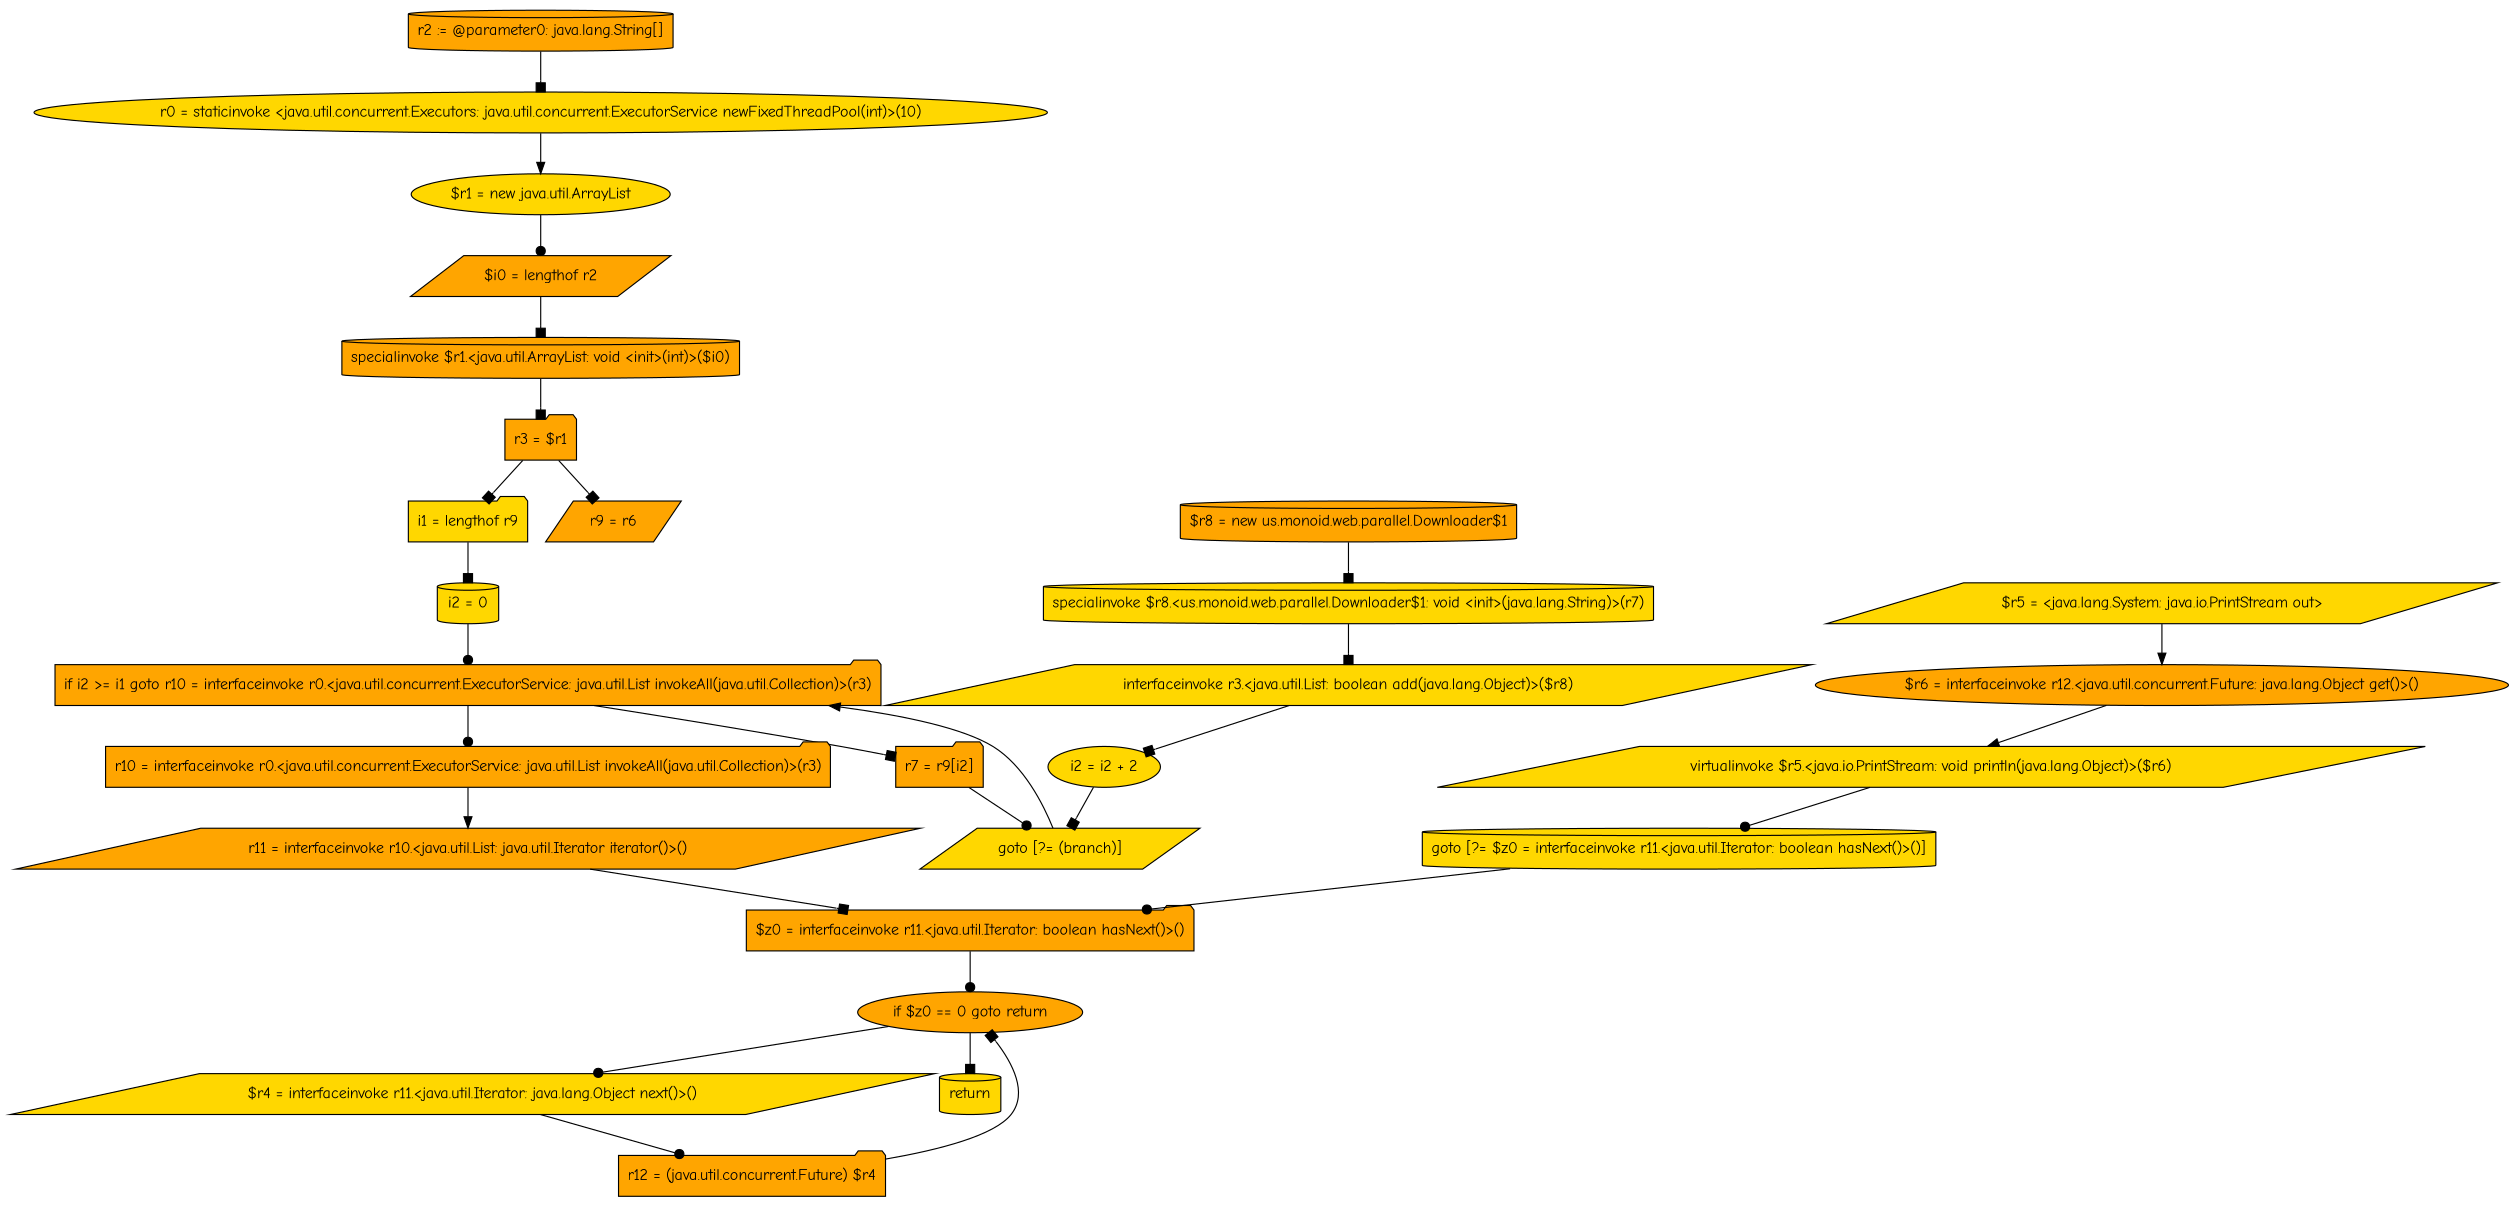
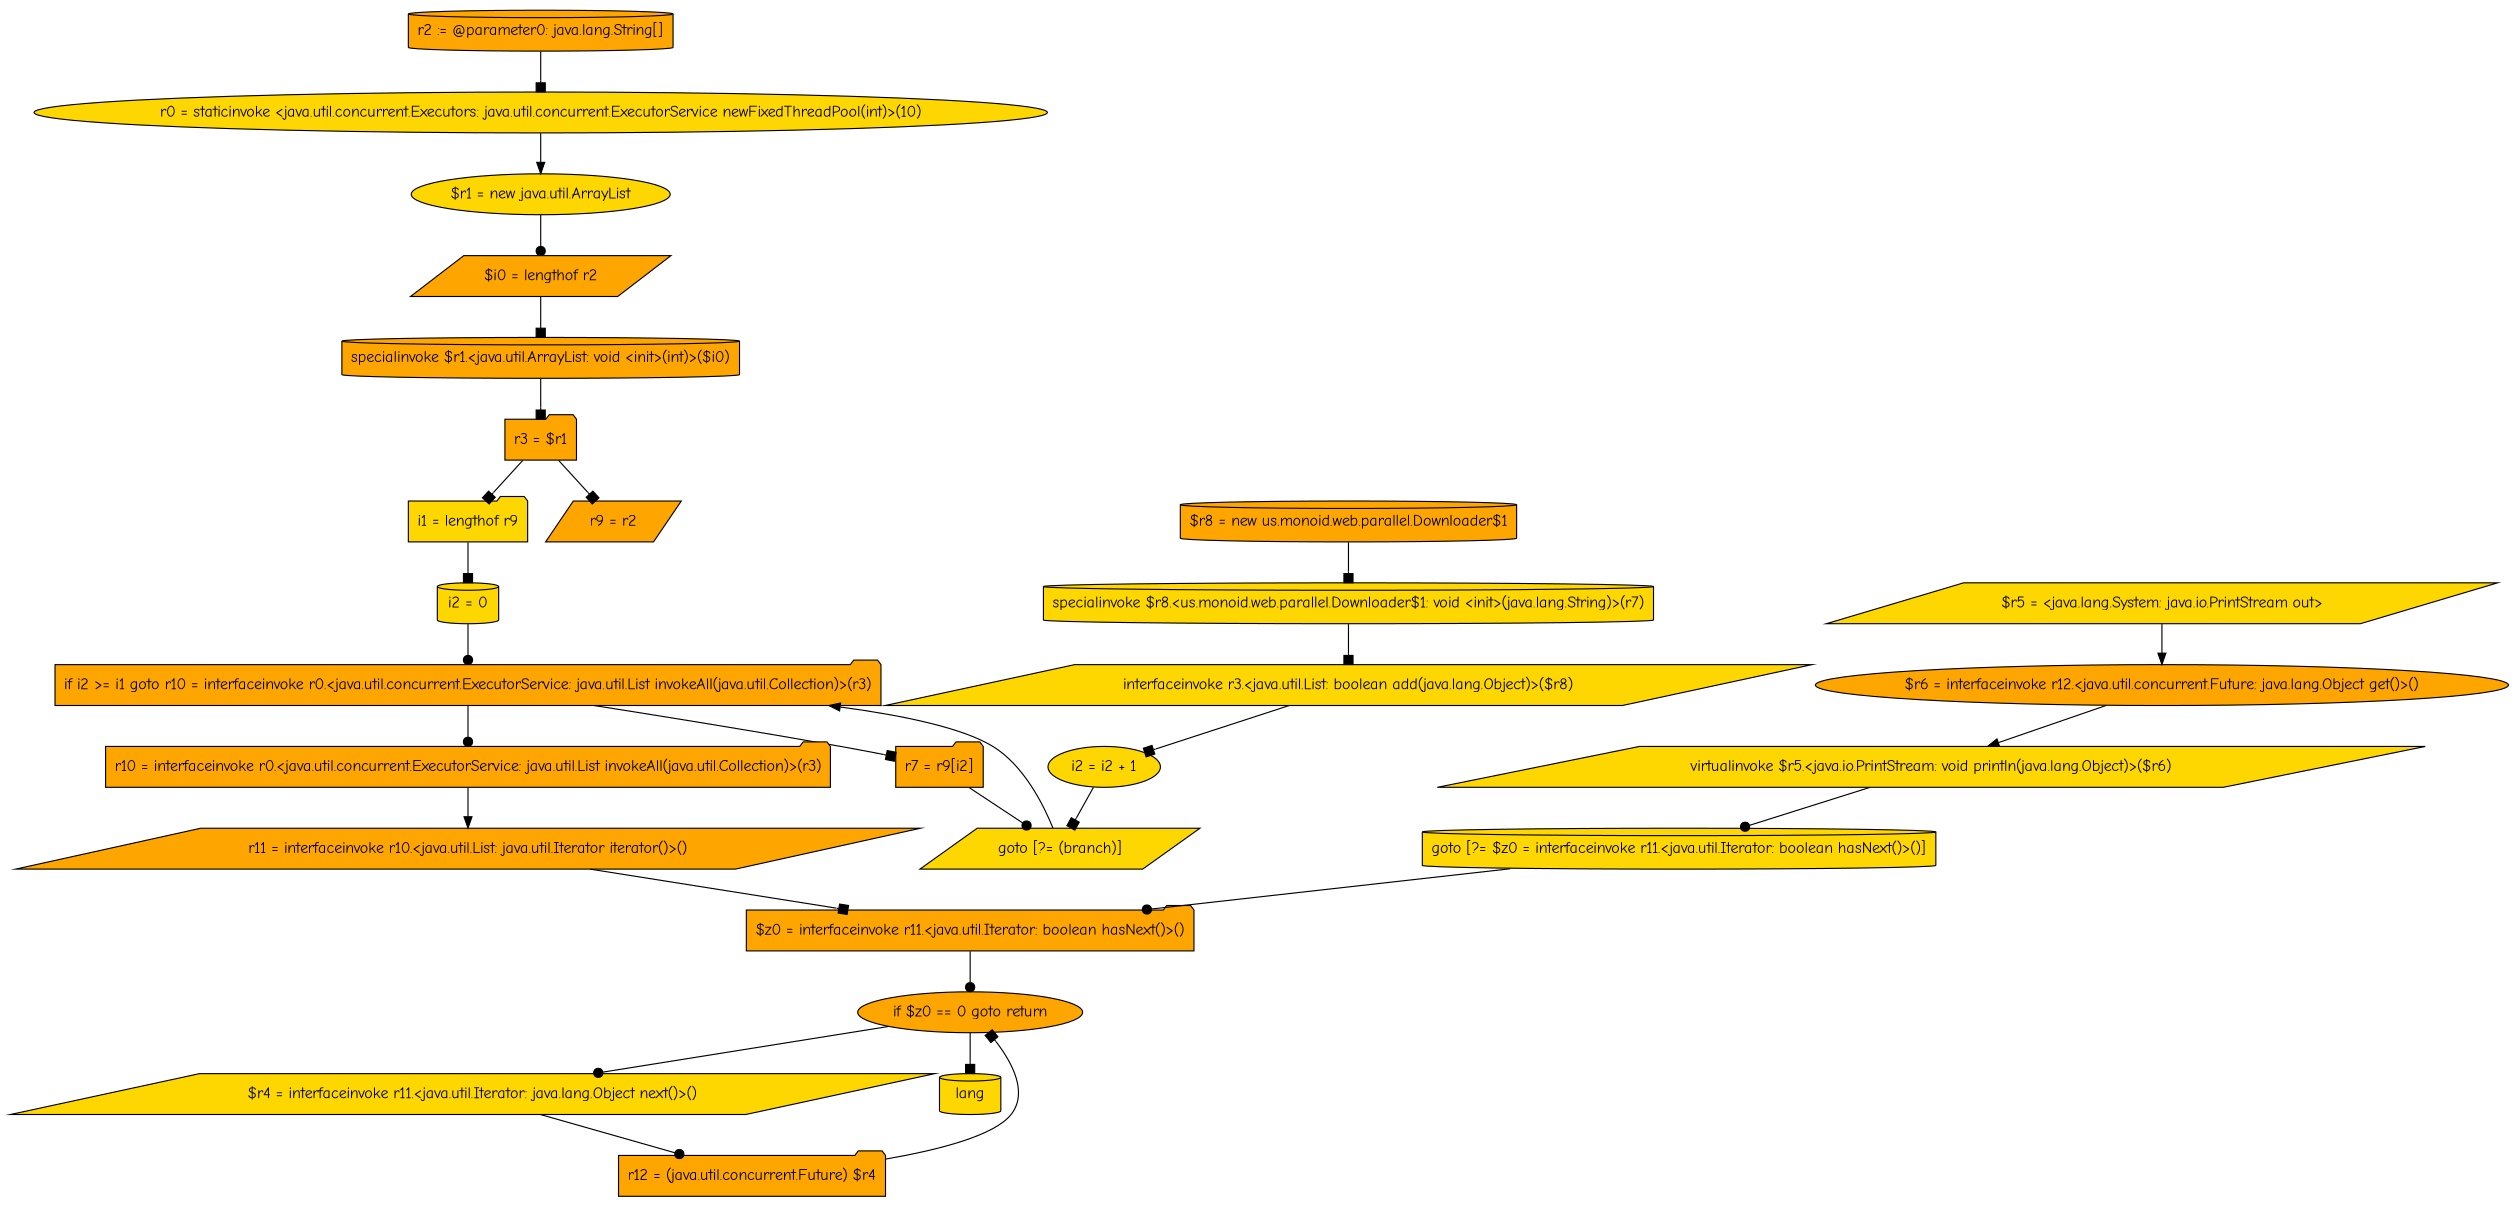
(613, 521) -> (613, 521)
(1104, 767) -> (1104, 767)
(970, 1094) -> (970, 1094)
